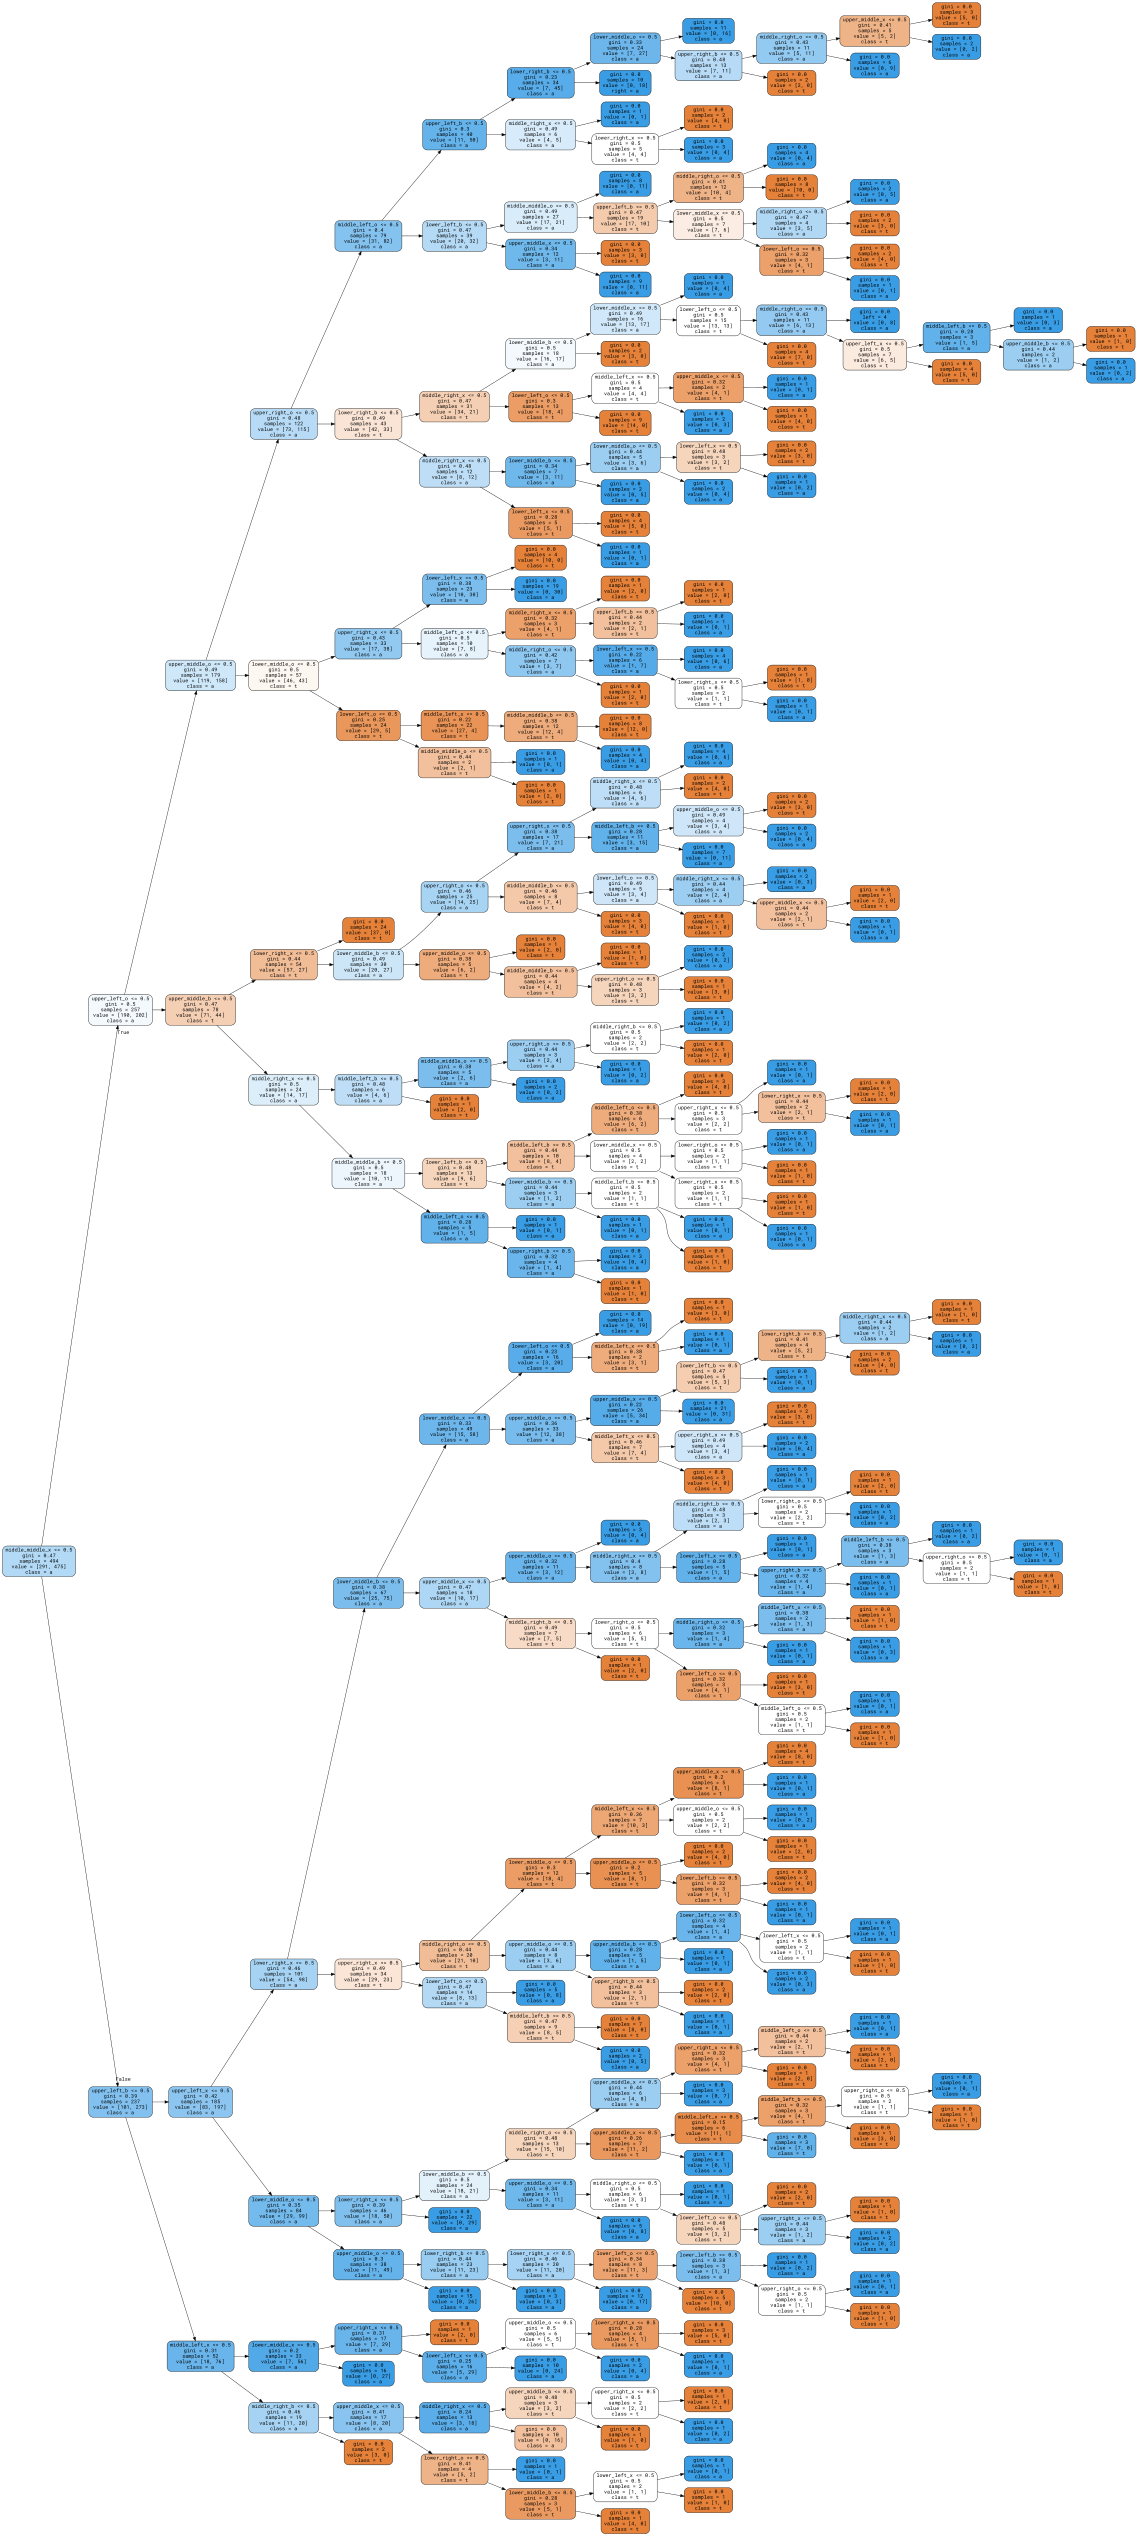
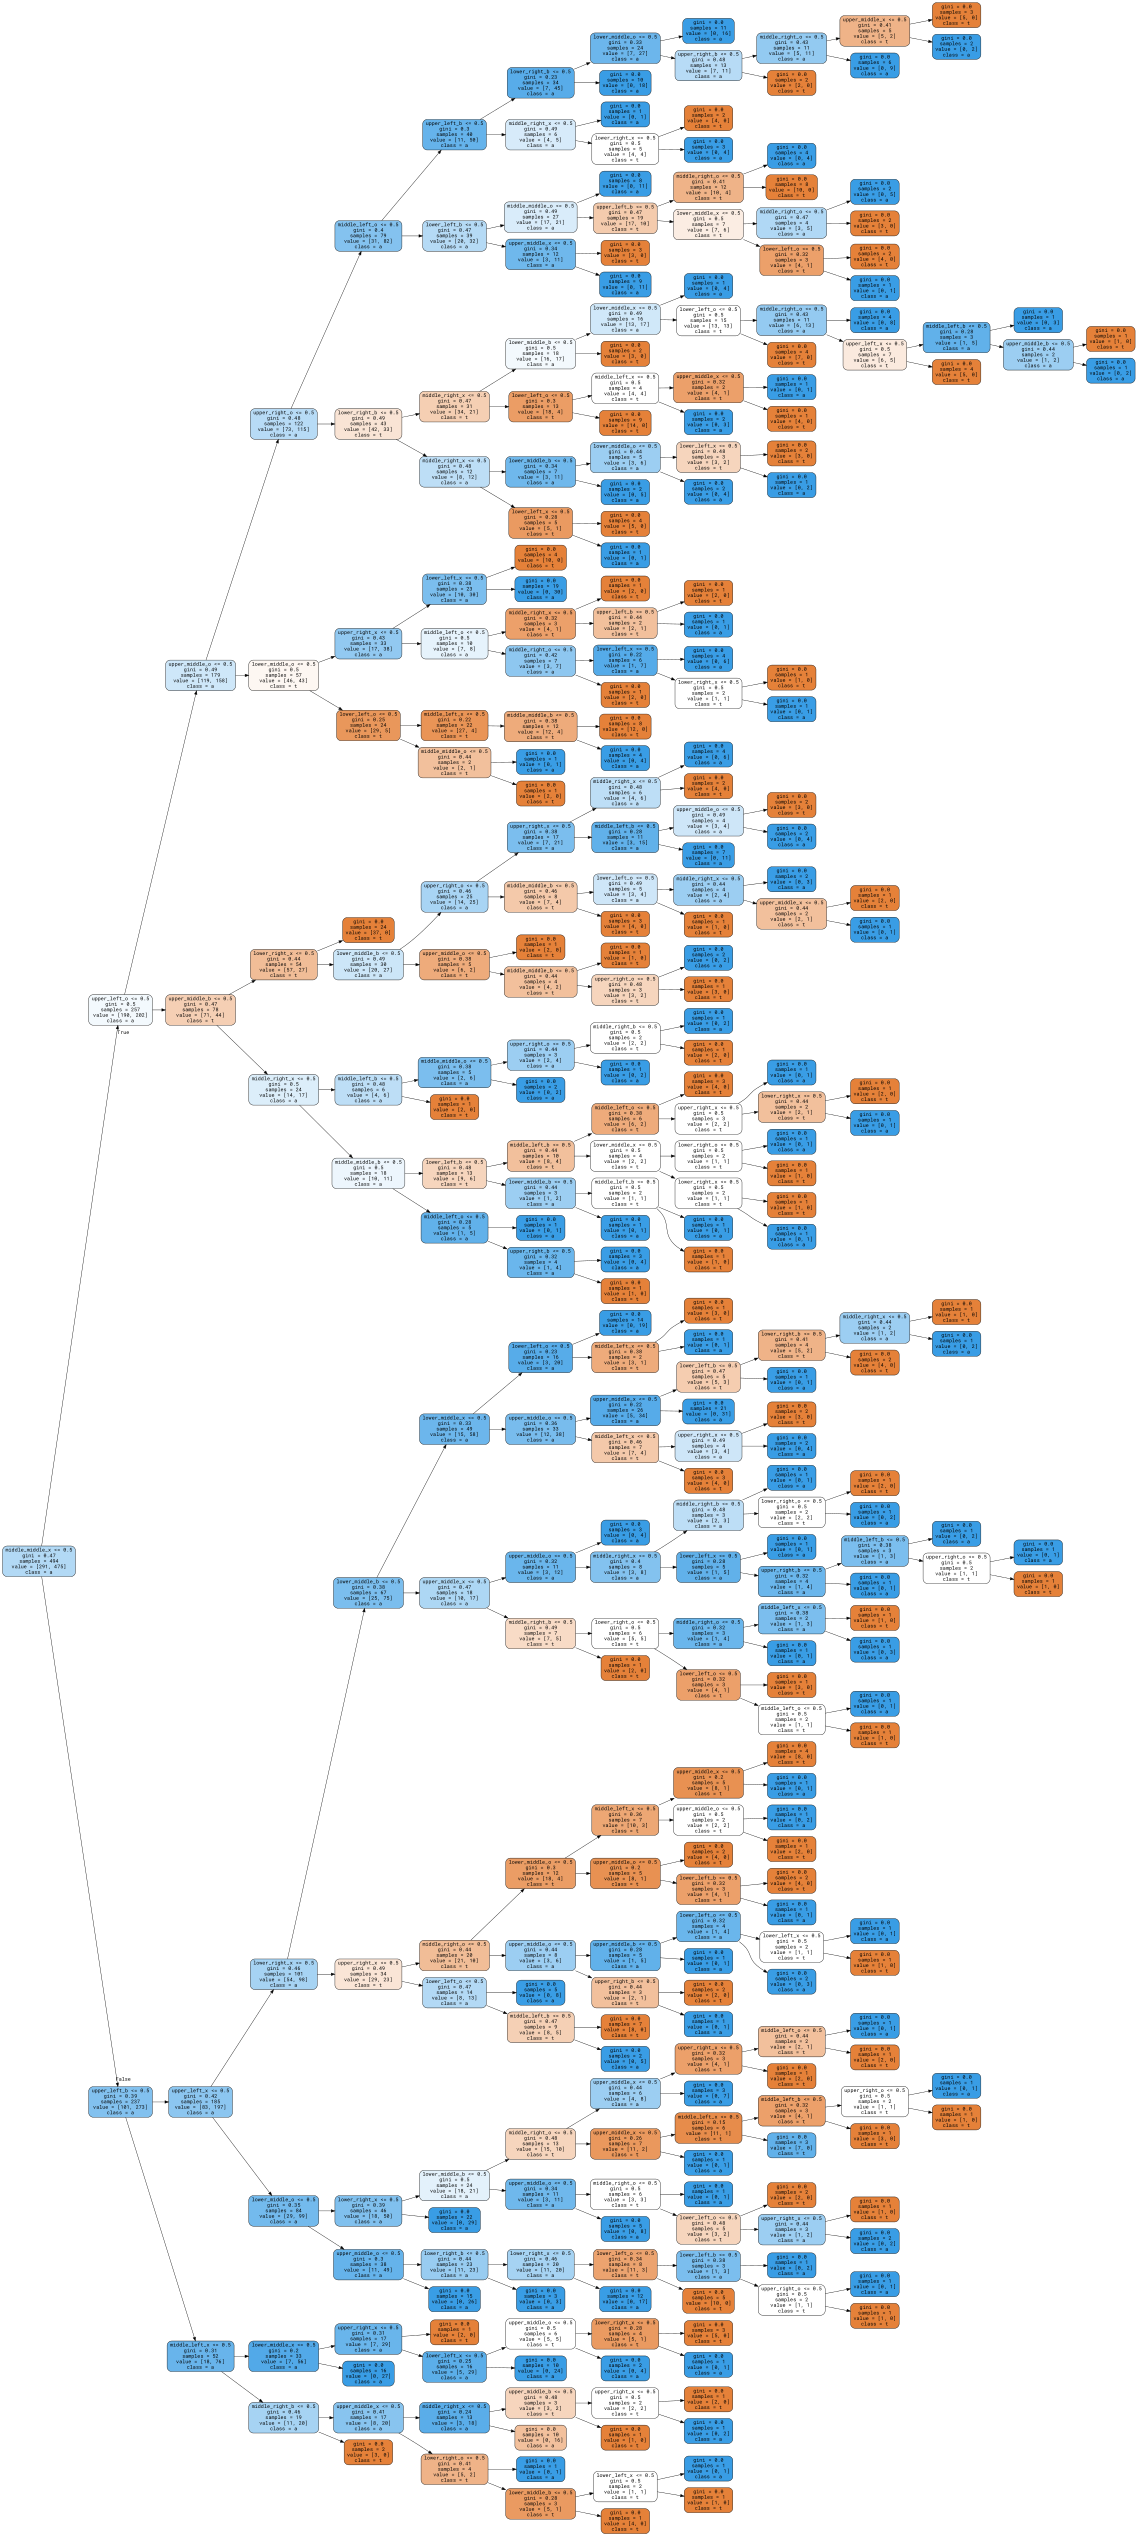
(625, 83) -> (625, 83)
(875, 320) -> (875, 320)
